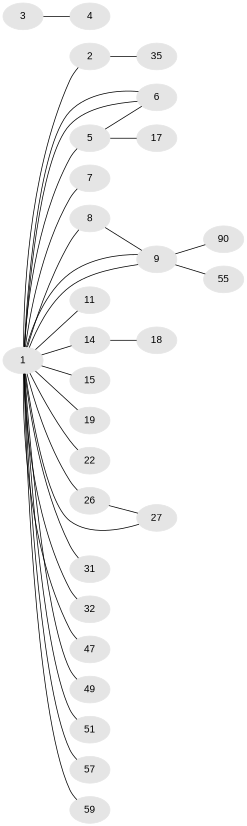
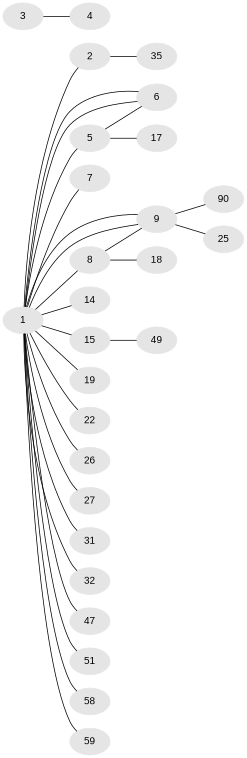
(224, 279) -> (224, 239)
(90, 300) -> none
(123, 340) -> (123, 260)
(123, 509) -> none
(51, 599) -> (123, 340)
(90, 770) -> (90, 701)
